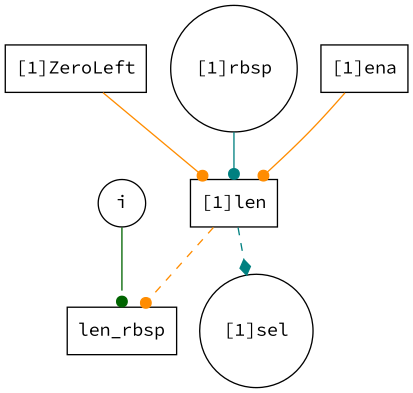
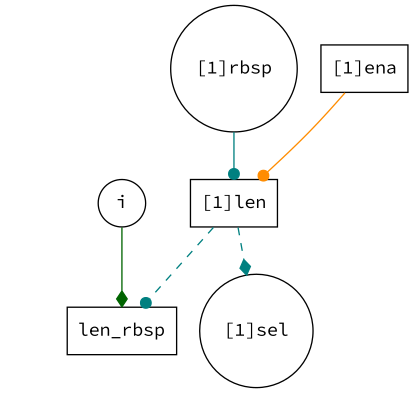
(76, 69) -> none
(122, 259) -> (122, 259)
(182, 263) -> (182, 263)
